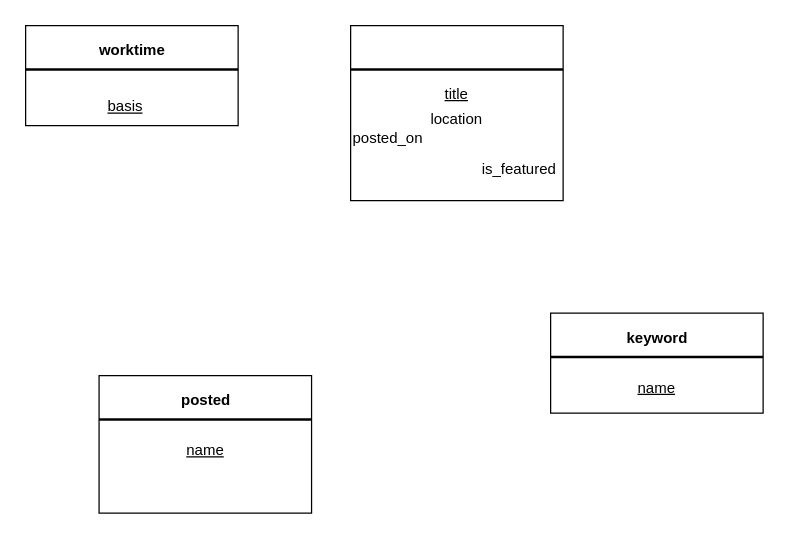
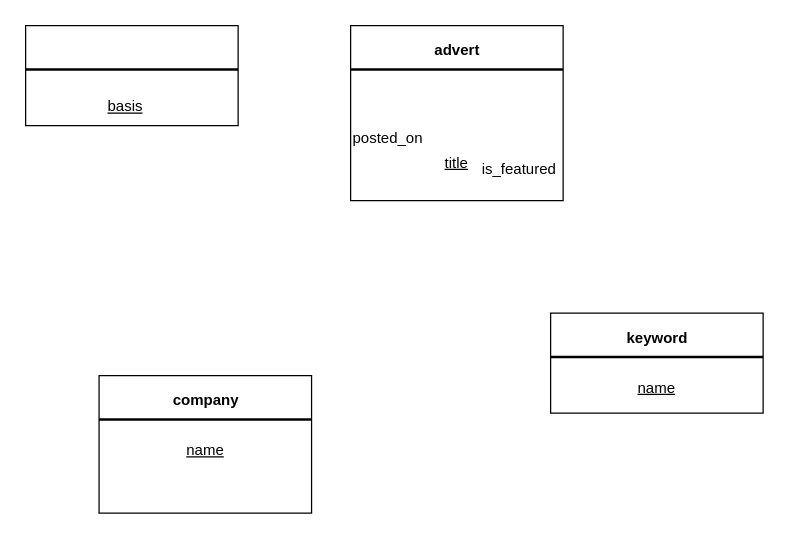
(132, 51) -> none
none -> (457, 51)
(457, 94) -> (457, 163)
(457, 119) -> none
(206, 401) -> (206, 401)
